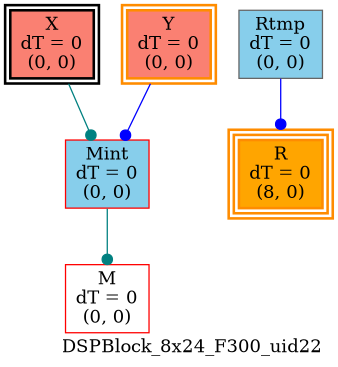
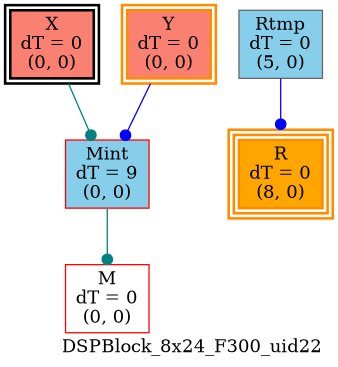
(281, 44) -> (281, 44)
(107, 174) -> (107, 174)
